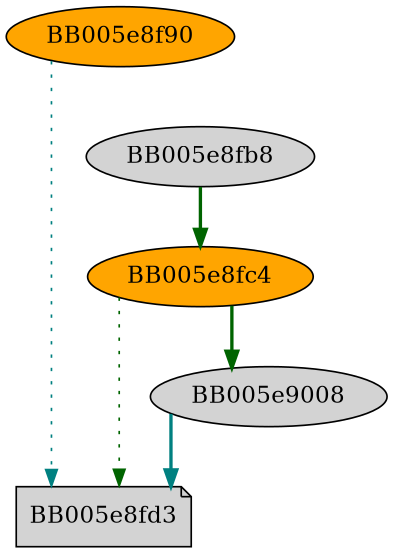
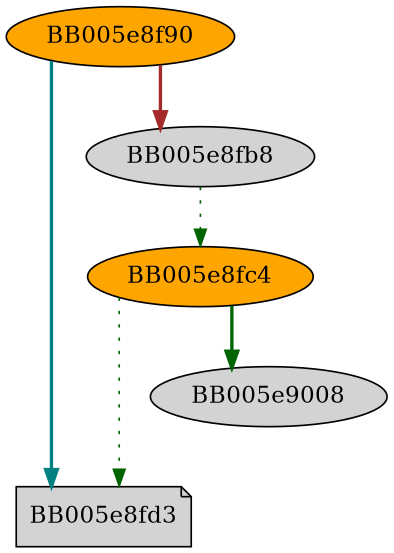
none -> (160, 88)
(200, 208) -> (200, 208)
(51, 265) -> (51, 265)
(171, 442) -> none
